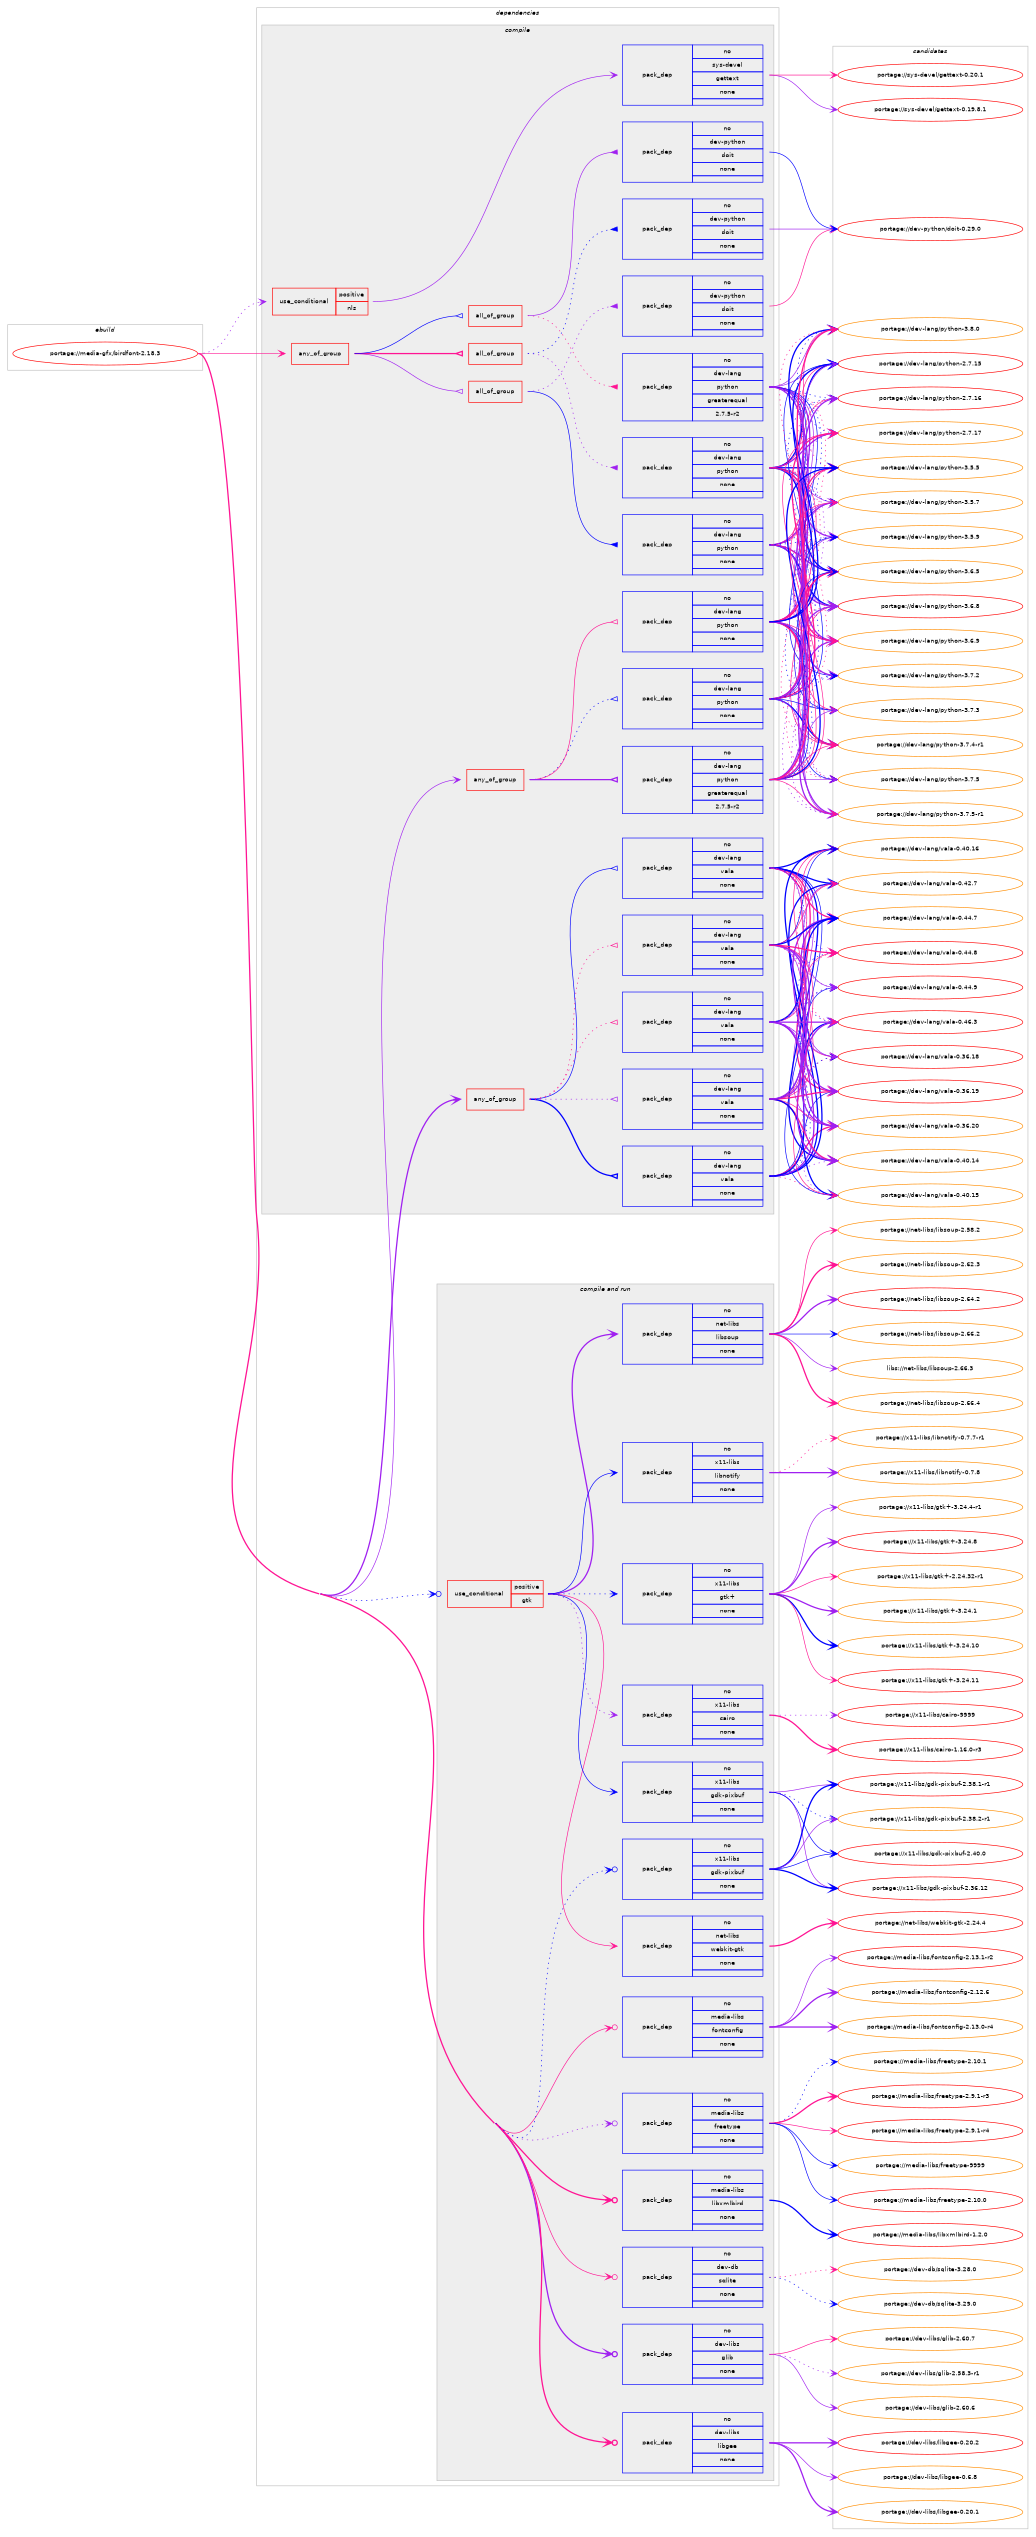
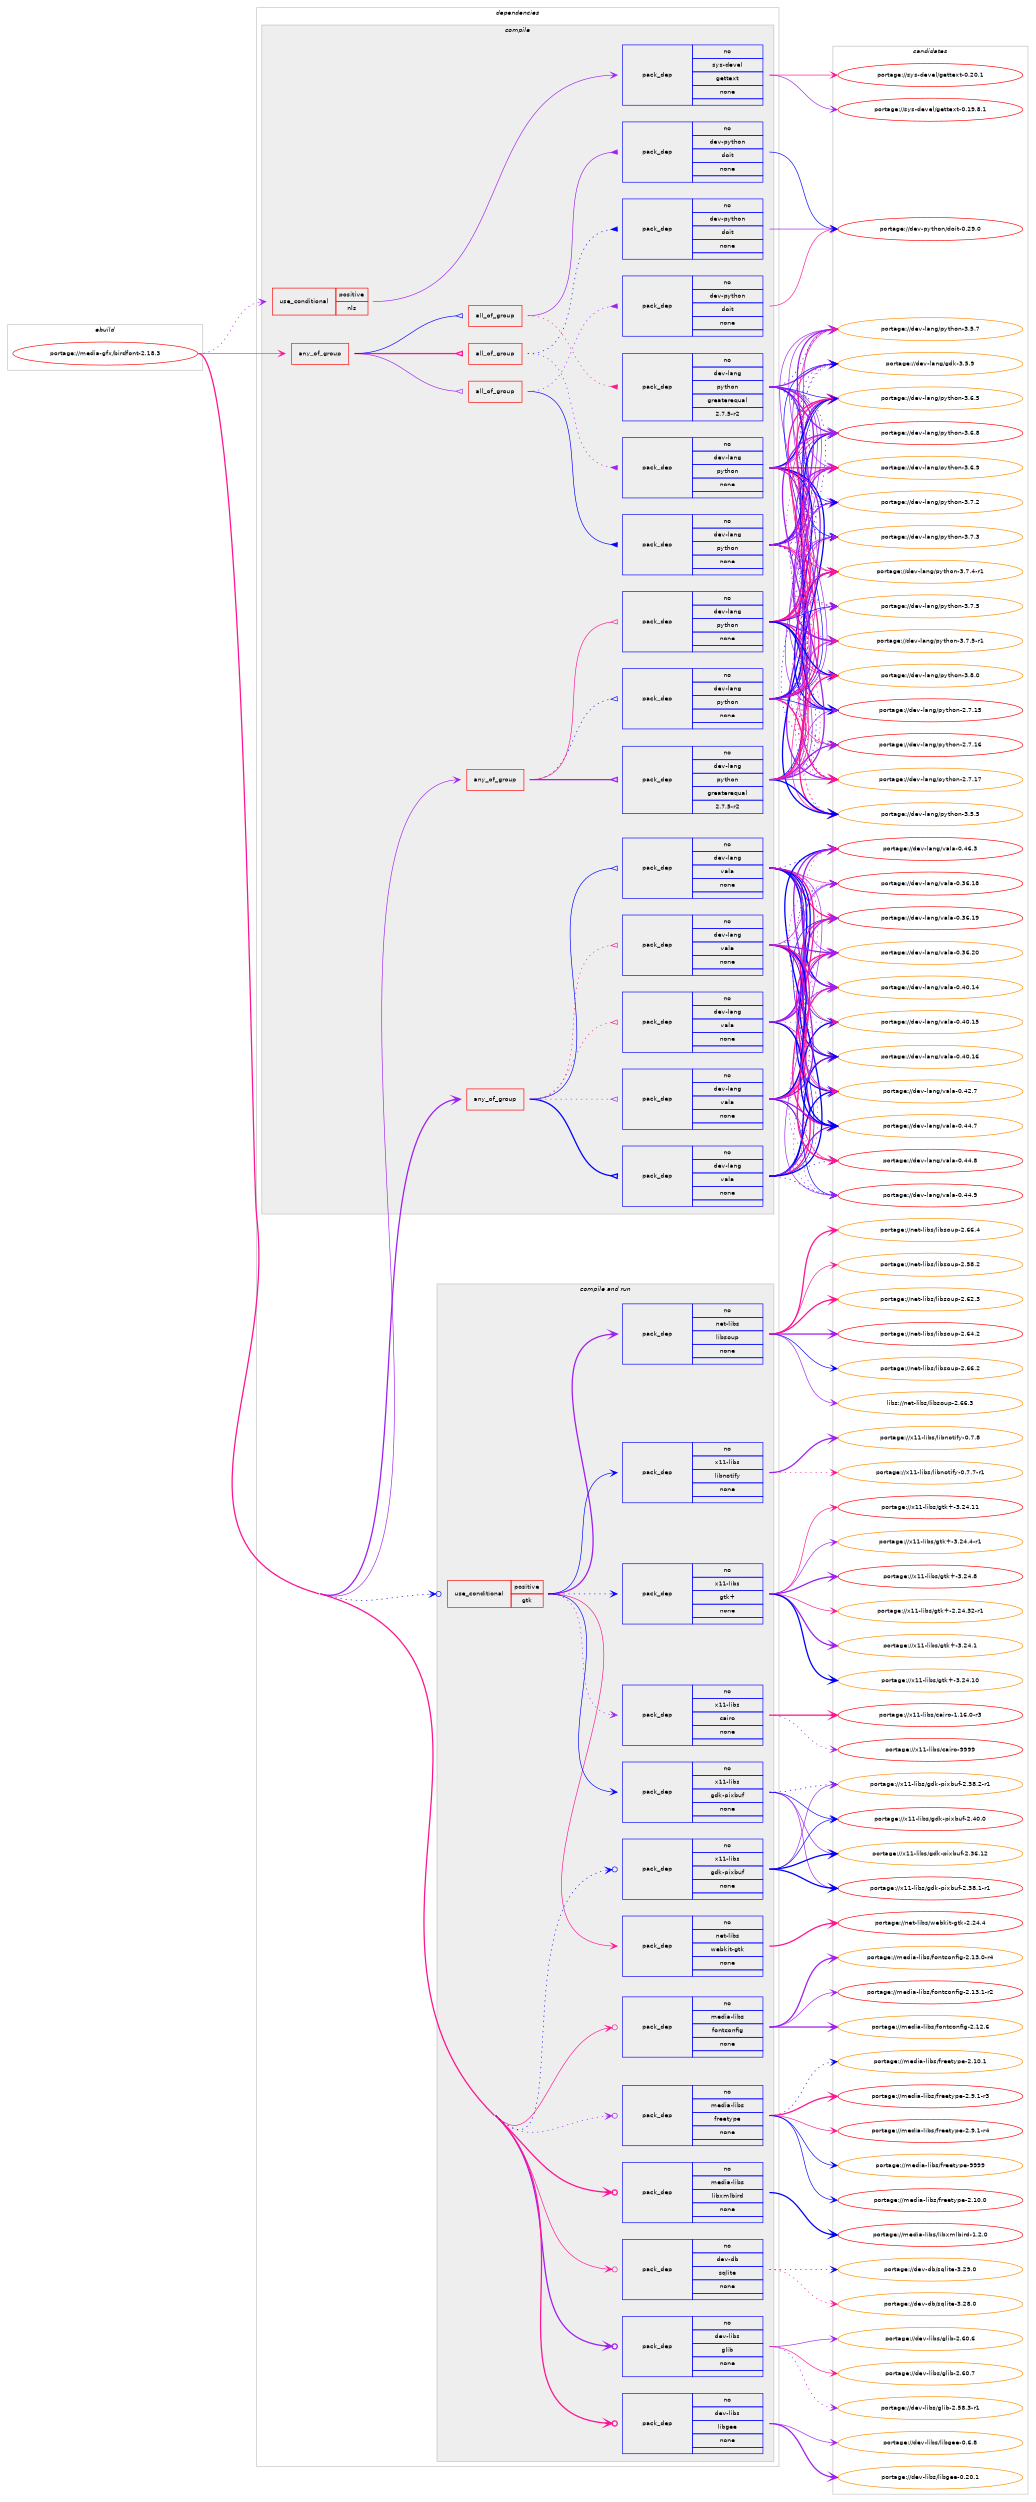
(930, 537) -> (930, 364)
(930, 1888) -> (930, 1854)
(930, 2443) -> none
